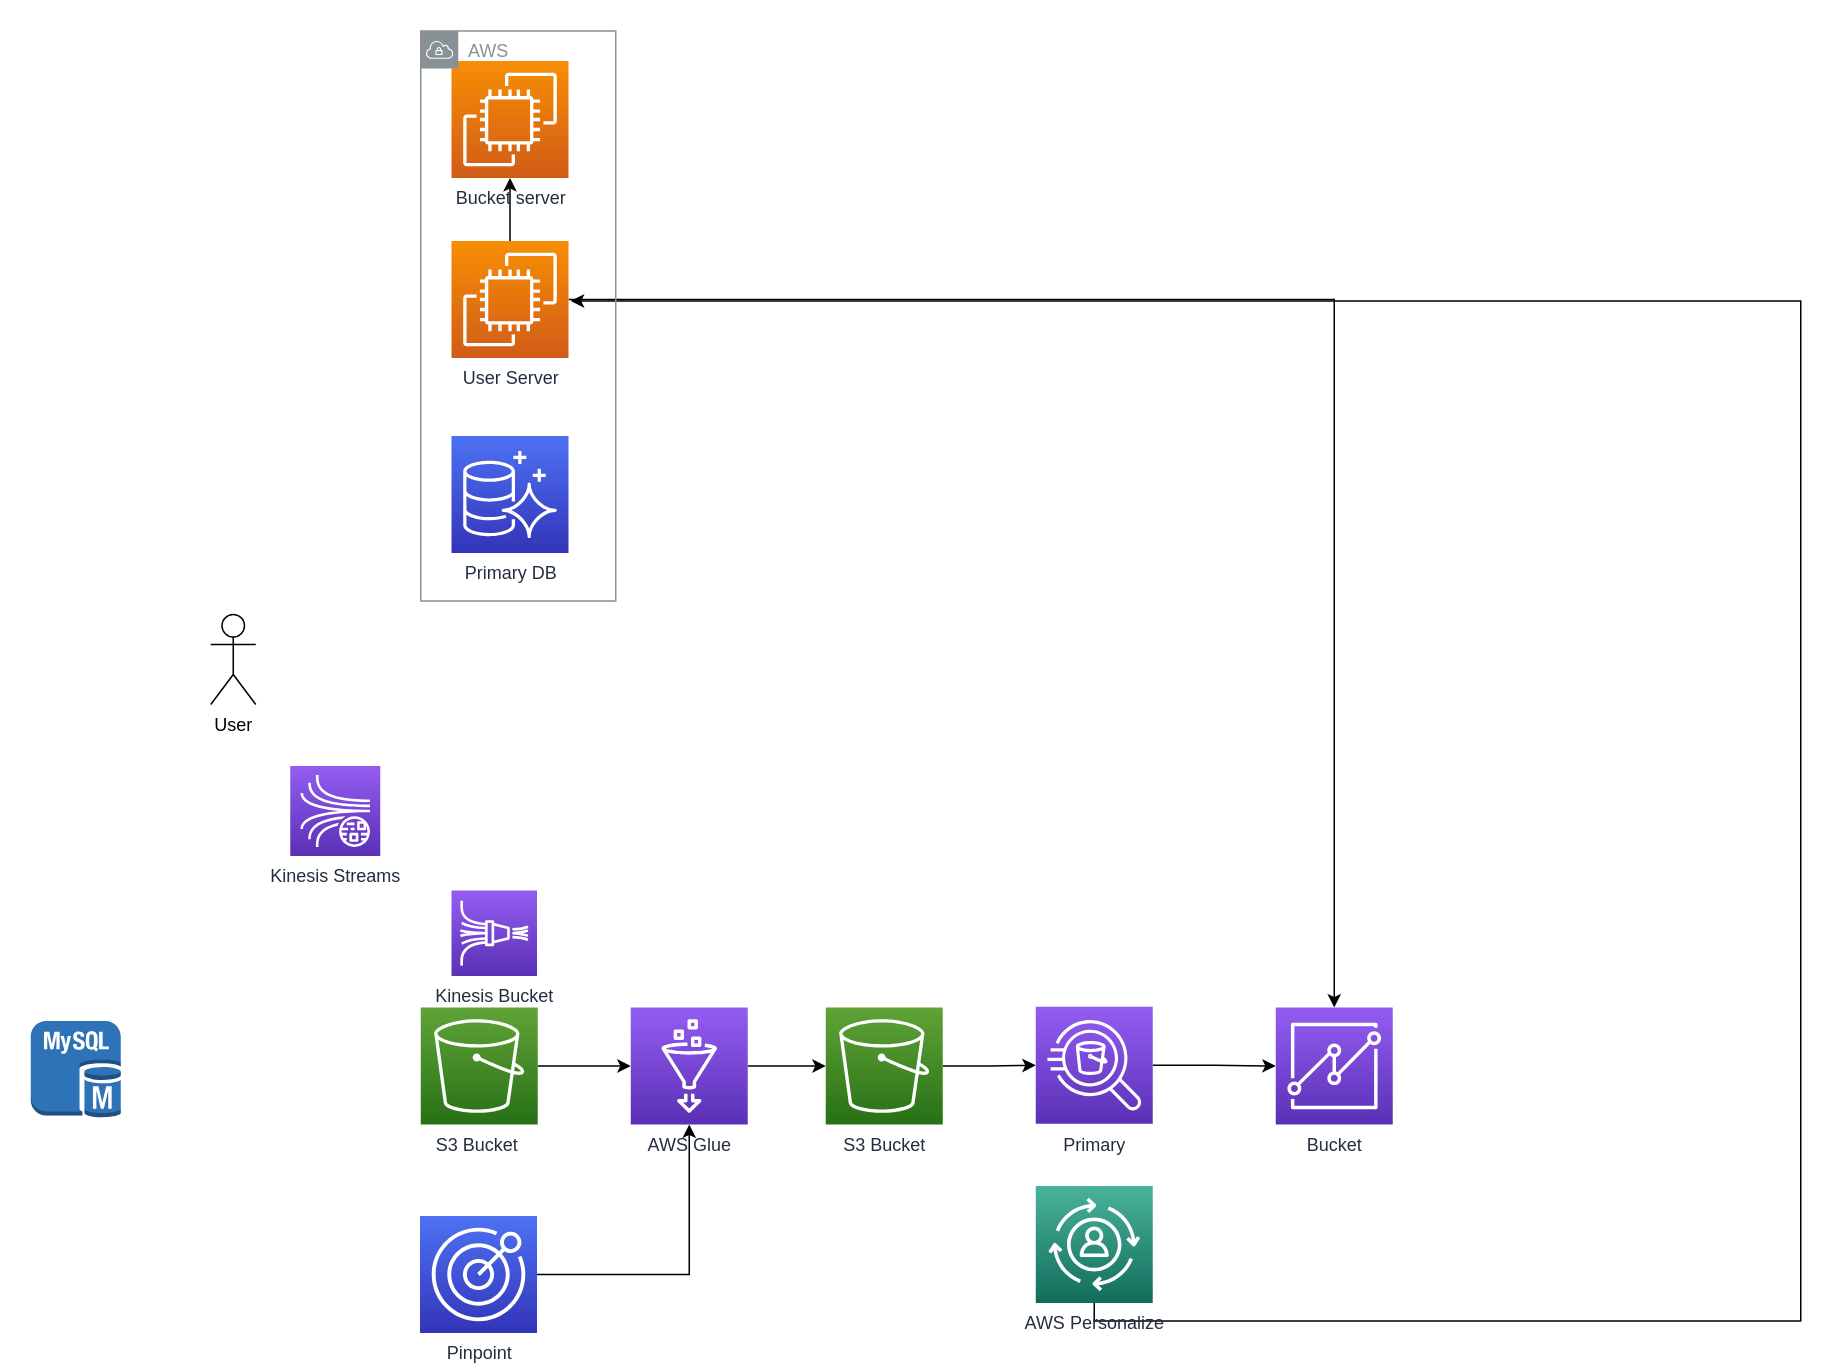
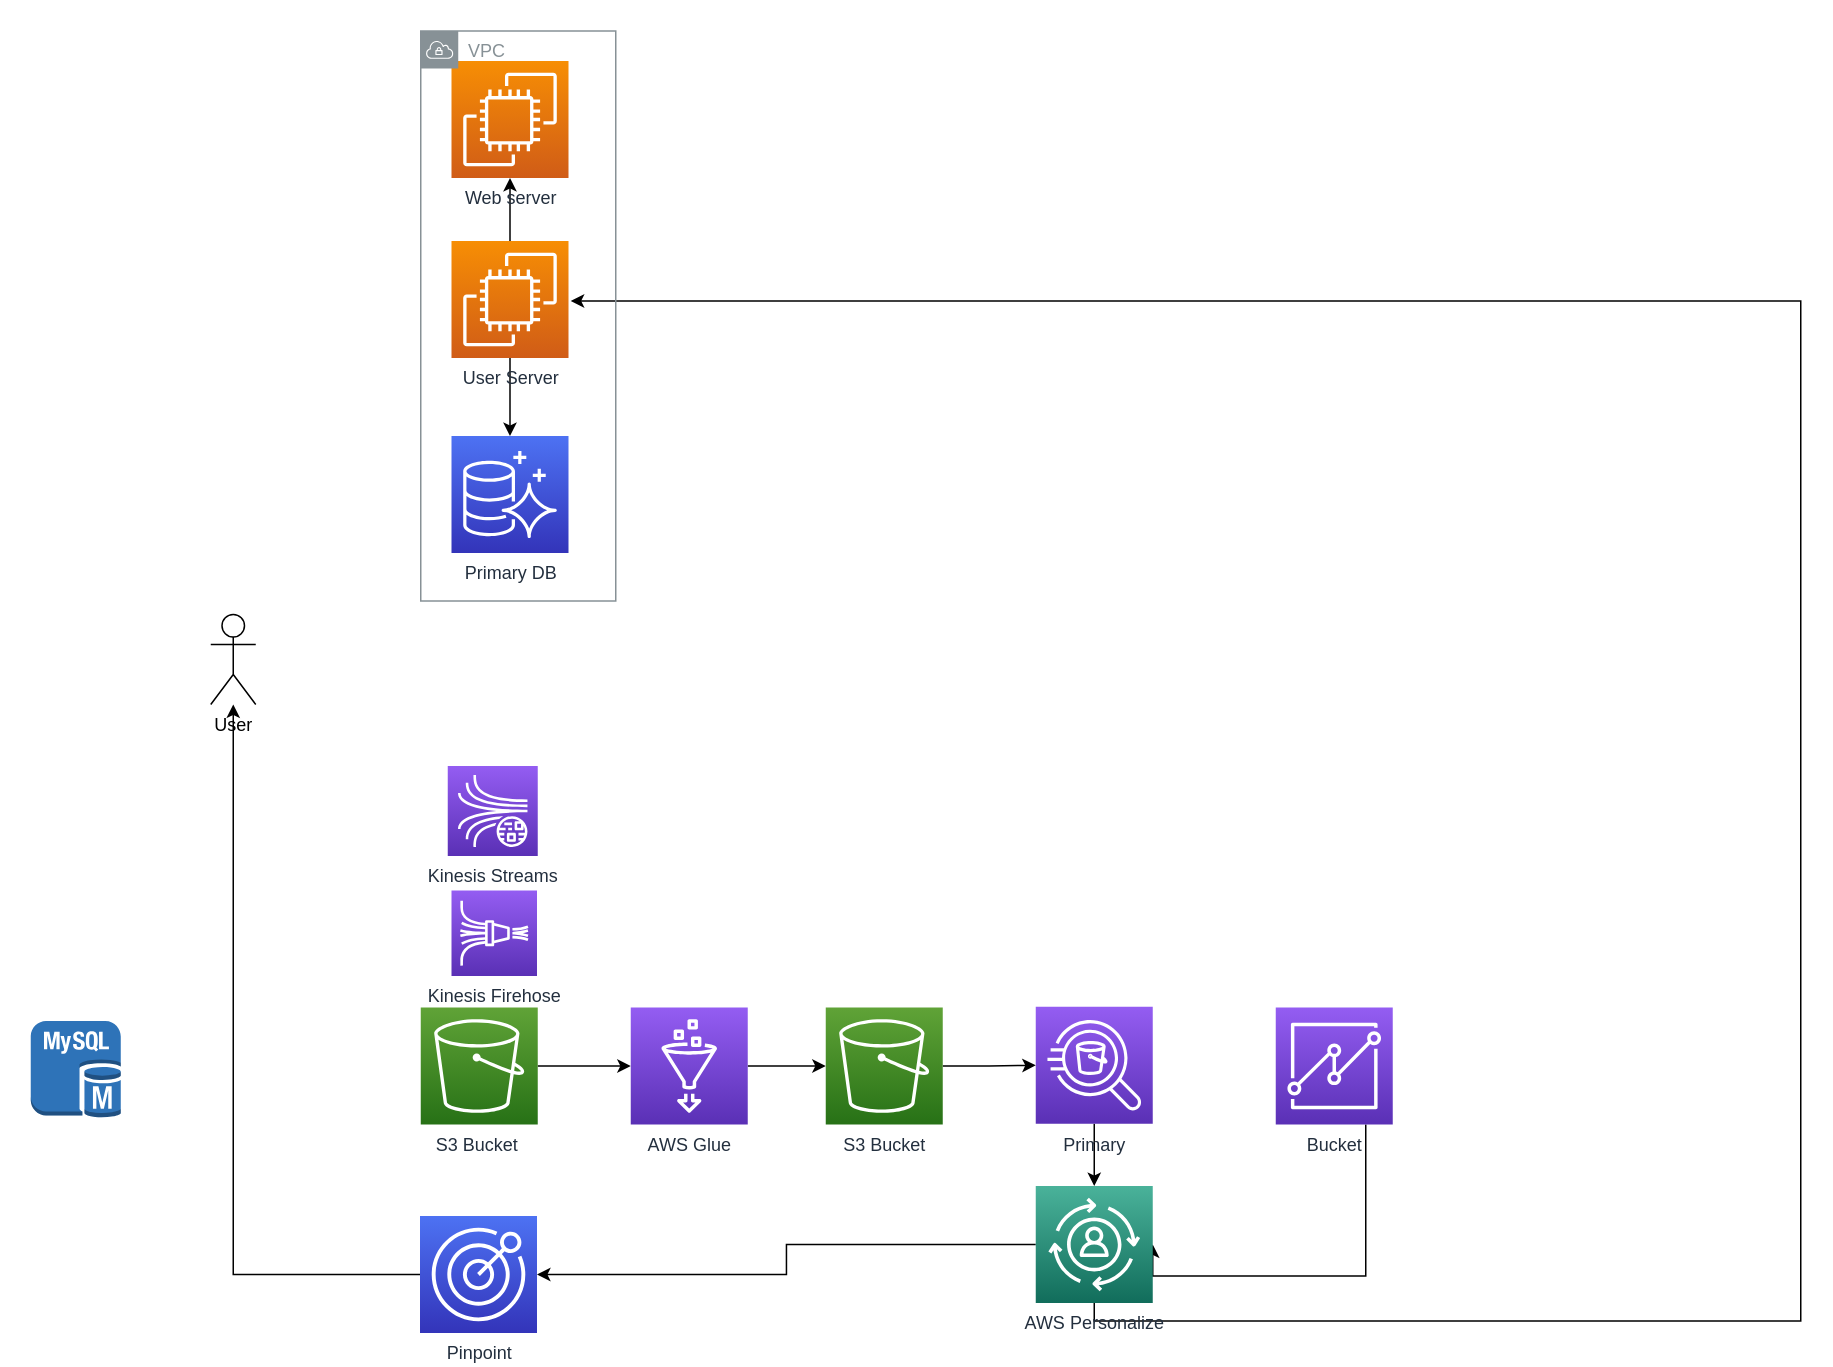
(484, 52) -> (484, 52)
(512, 199) -> (512, 199)
(1334, 649) -> (510, 392)
(335, 811) -> (493, 811)
(495, 997) -> (495, 997)
(1209, 1065) -> (1094, 1150)
(689, 1203) -> (233, 1087)
none -> (849, 1244)
none -> (1325, 1276)
